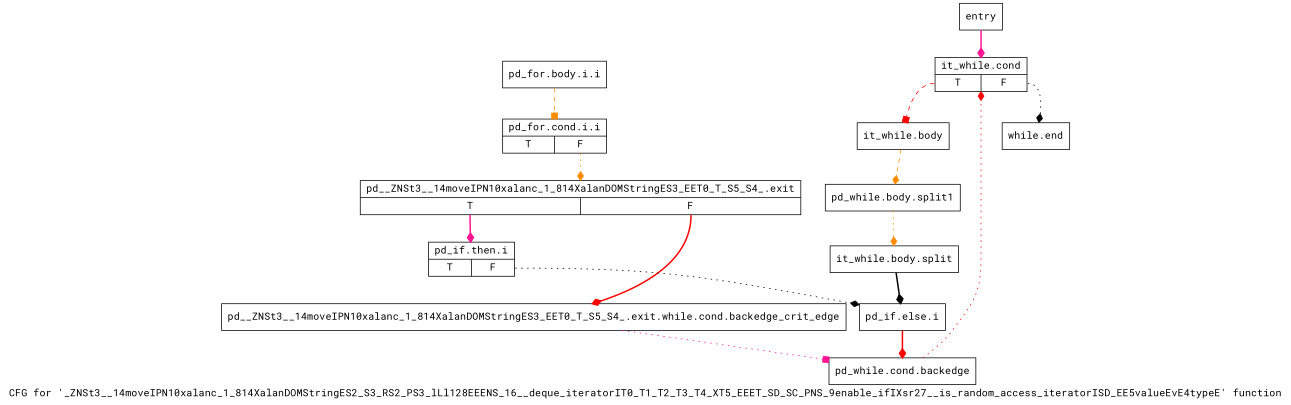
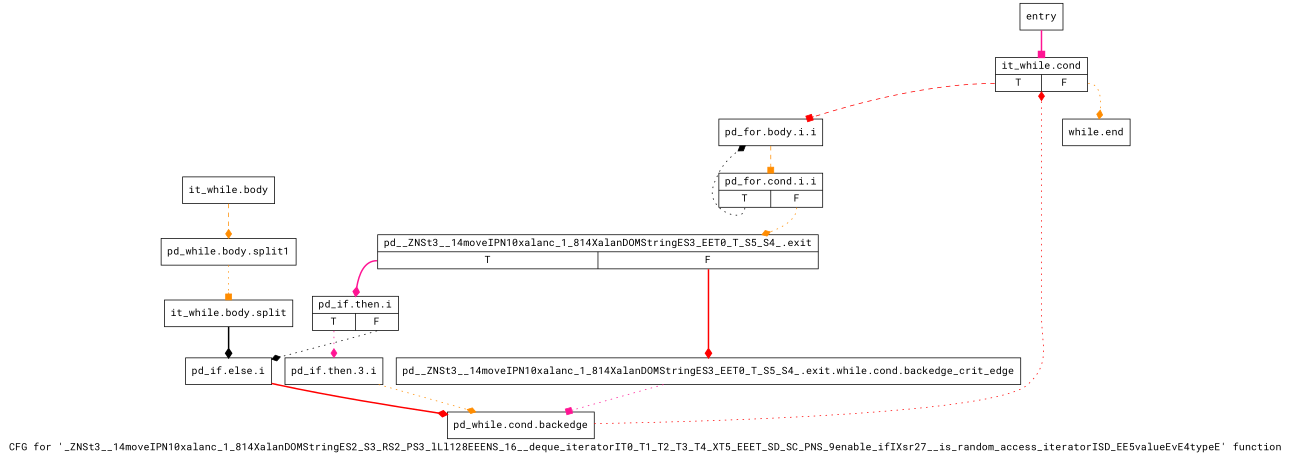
(981, 39) -> (1041, 40)
(916, 95) -> (903, 94)
(1040, 95) -> (1099, 94)
none -> (712, 192)
(893, 224) -> (229, 279)
none -> (334, 371)
